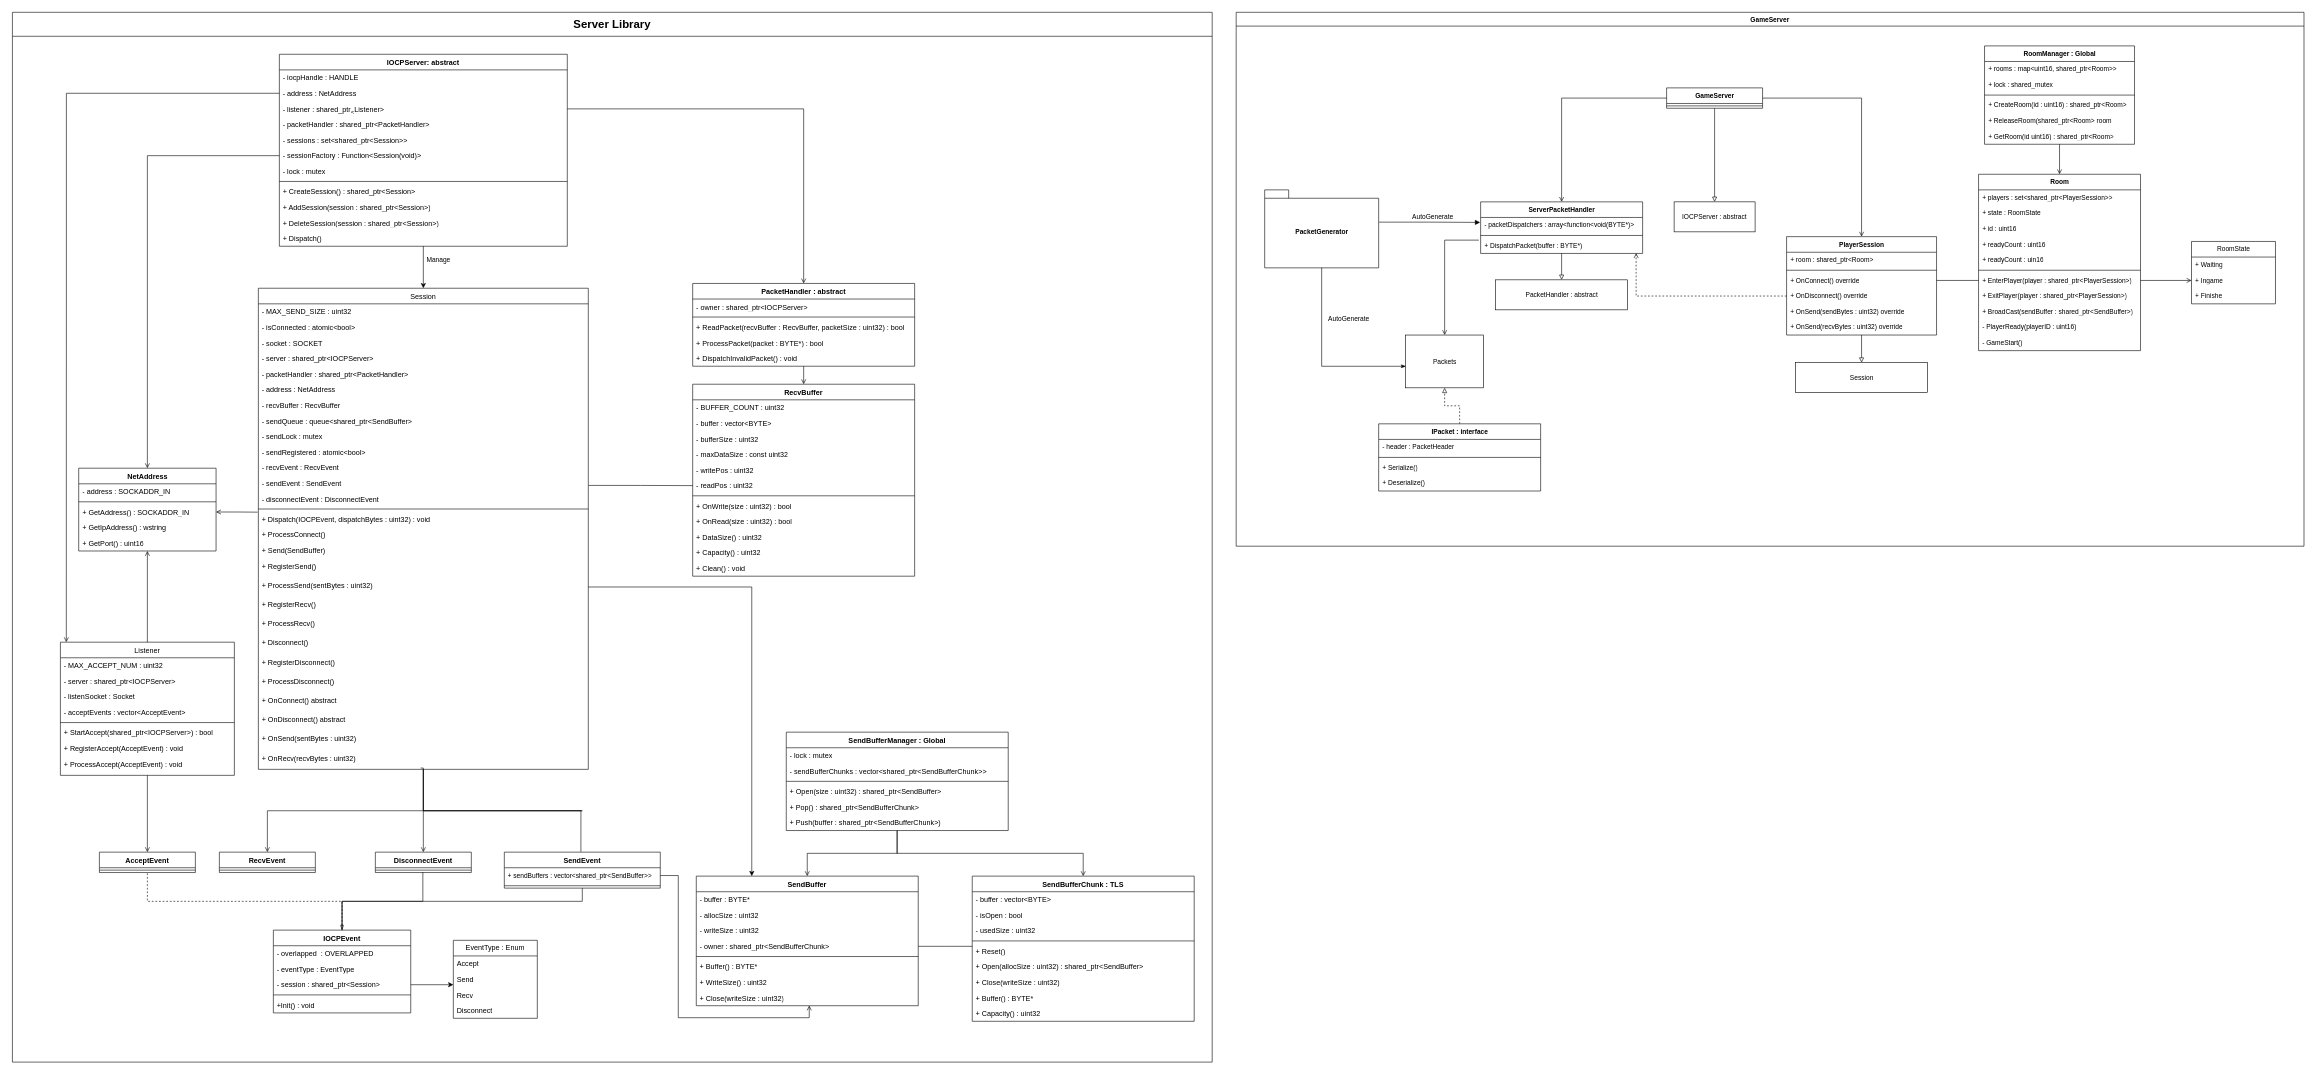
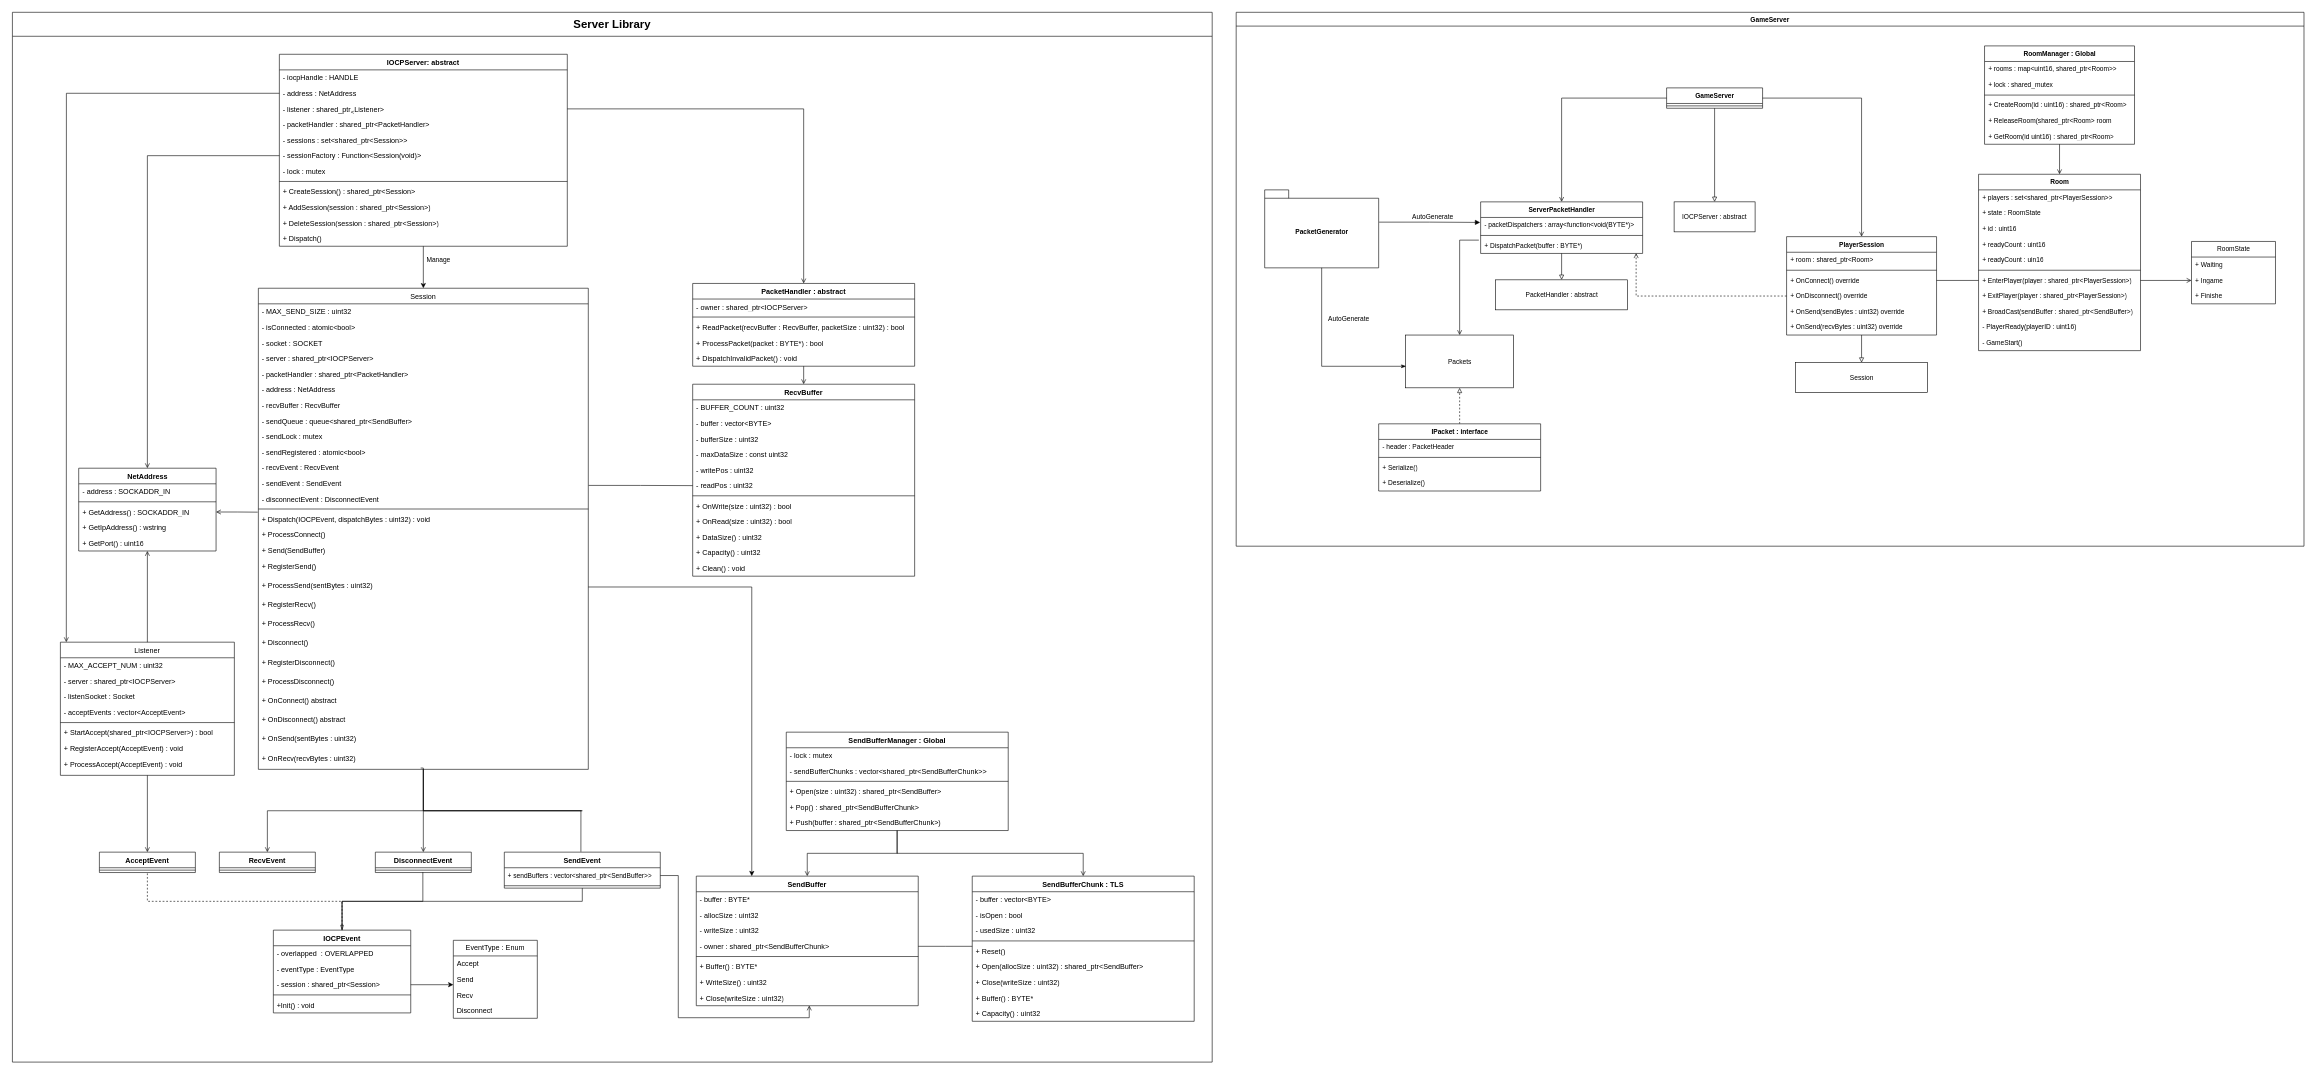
(1445, 362) -> (1460, 362)
